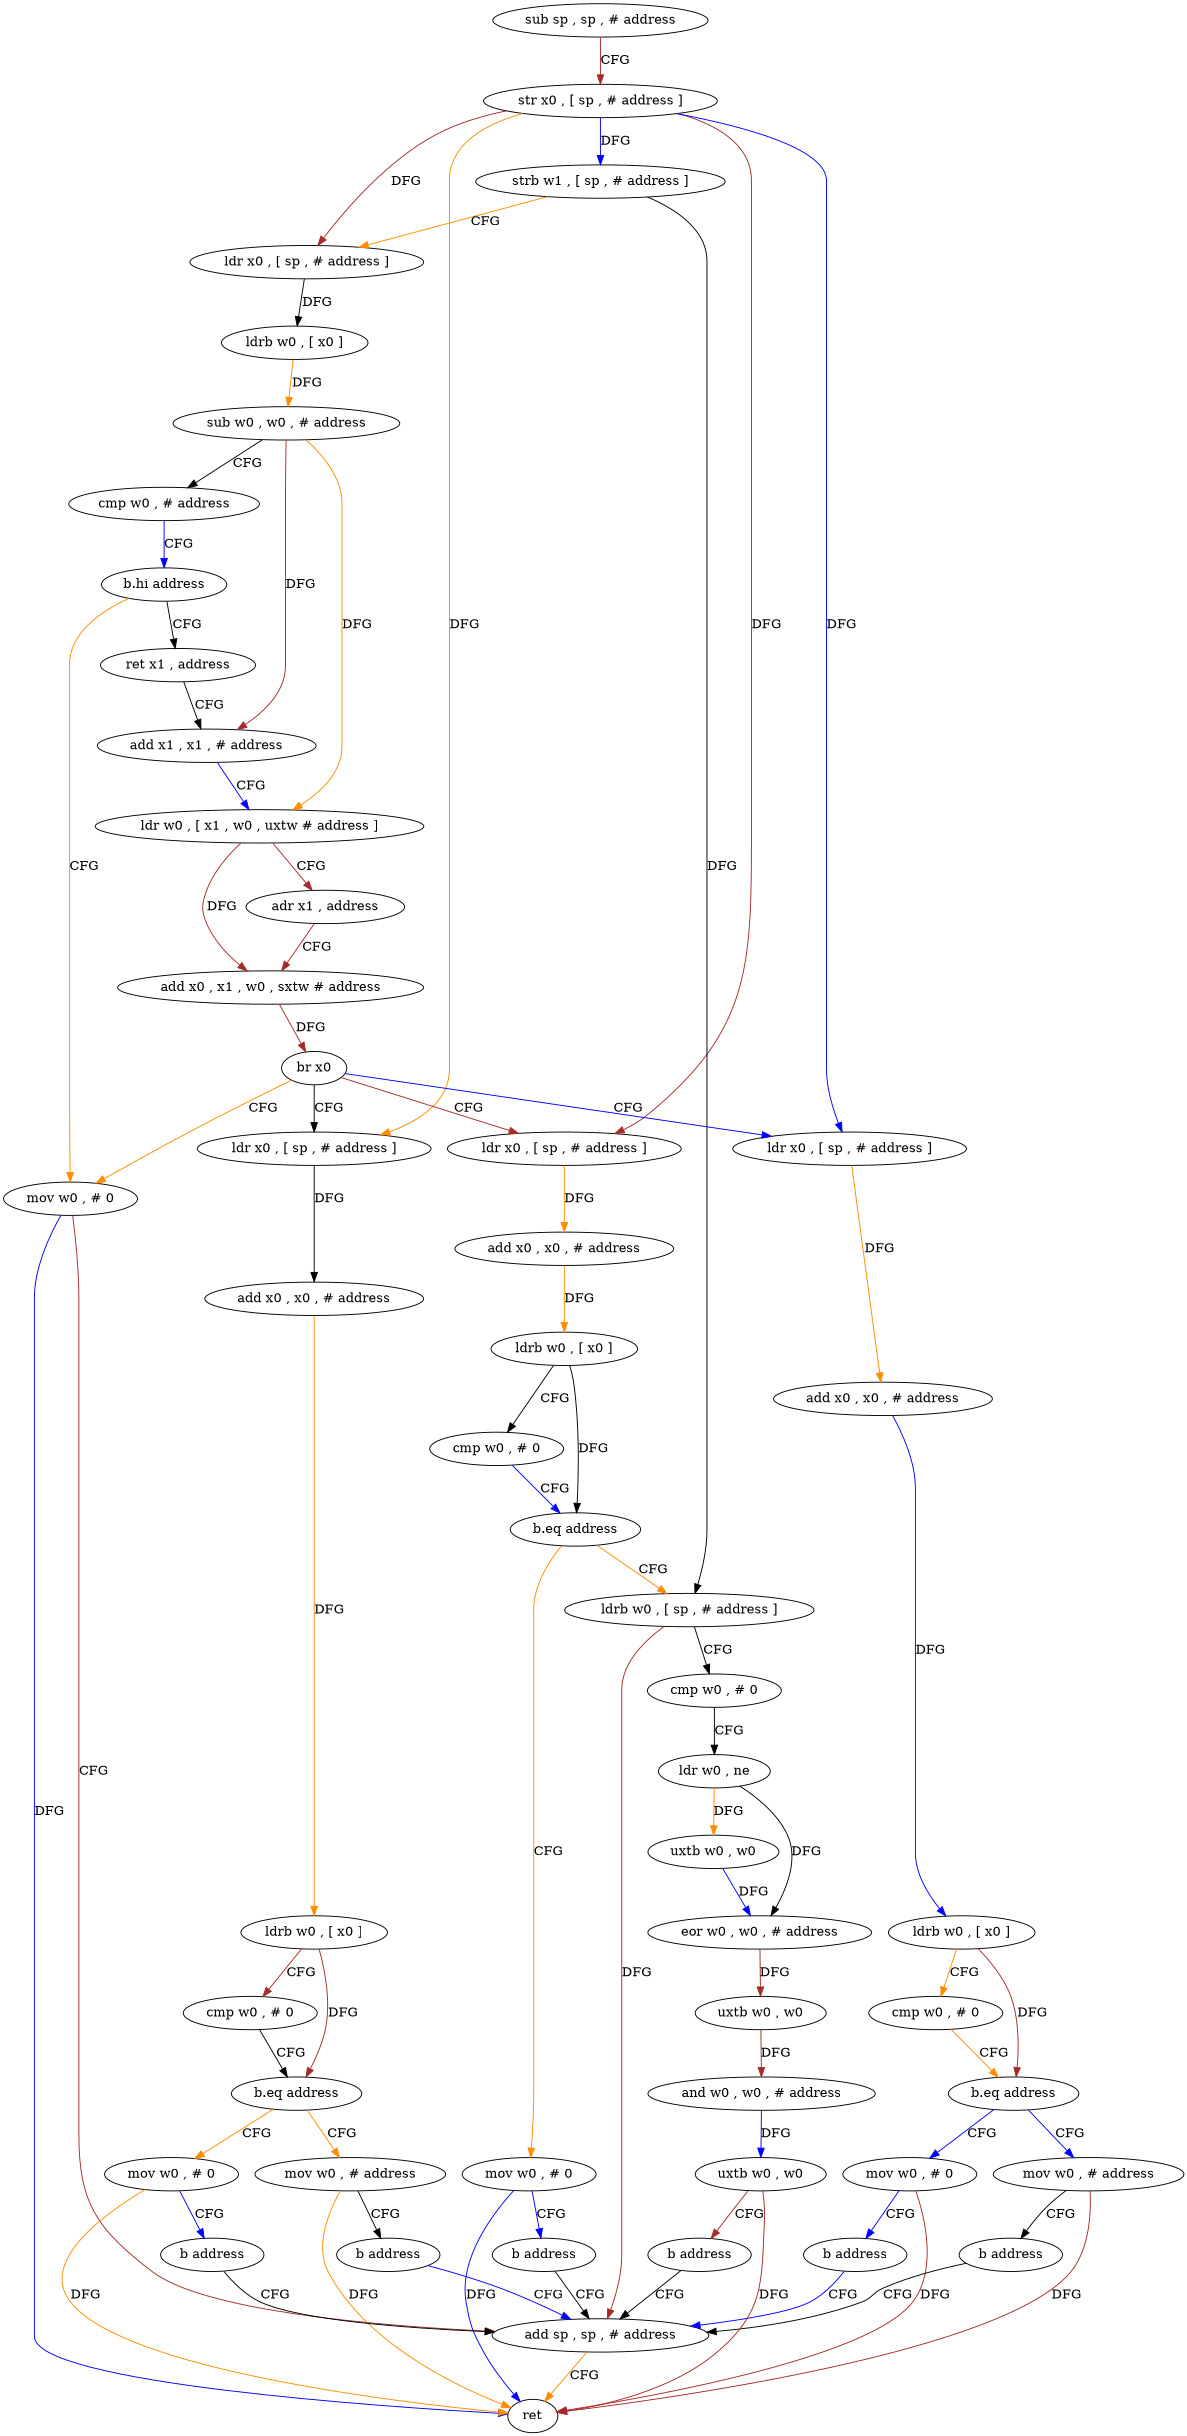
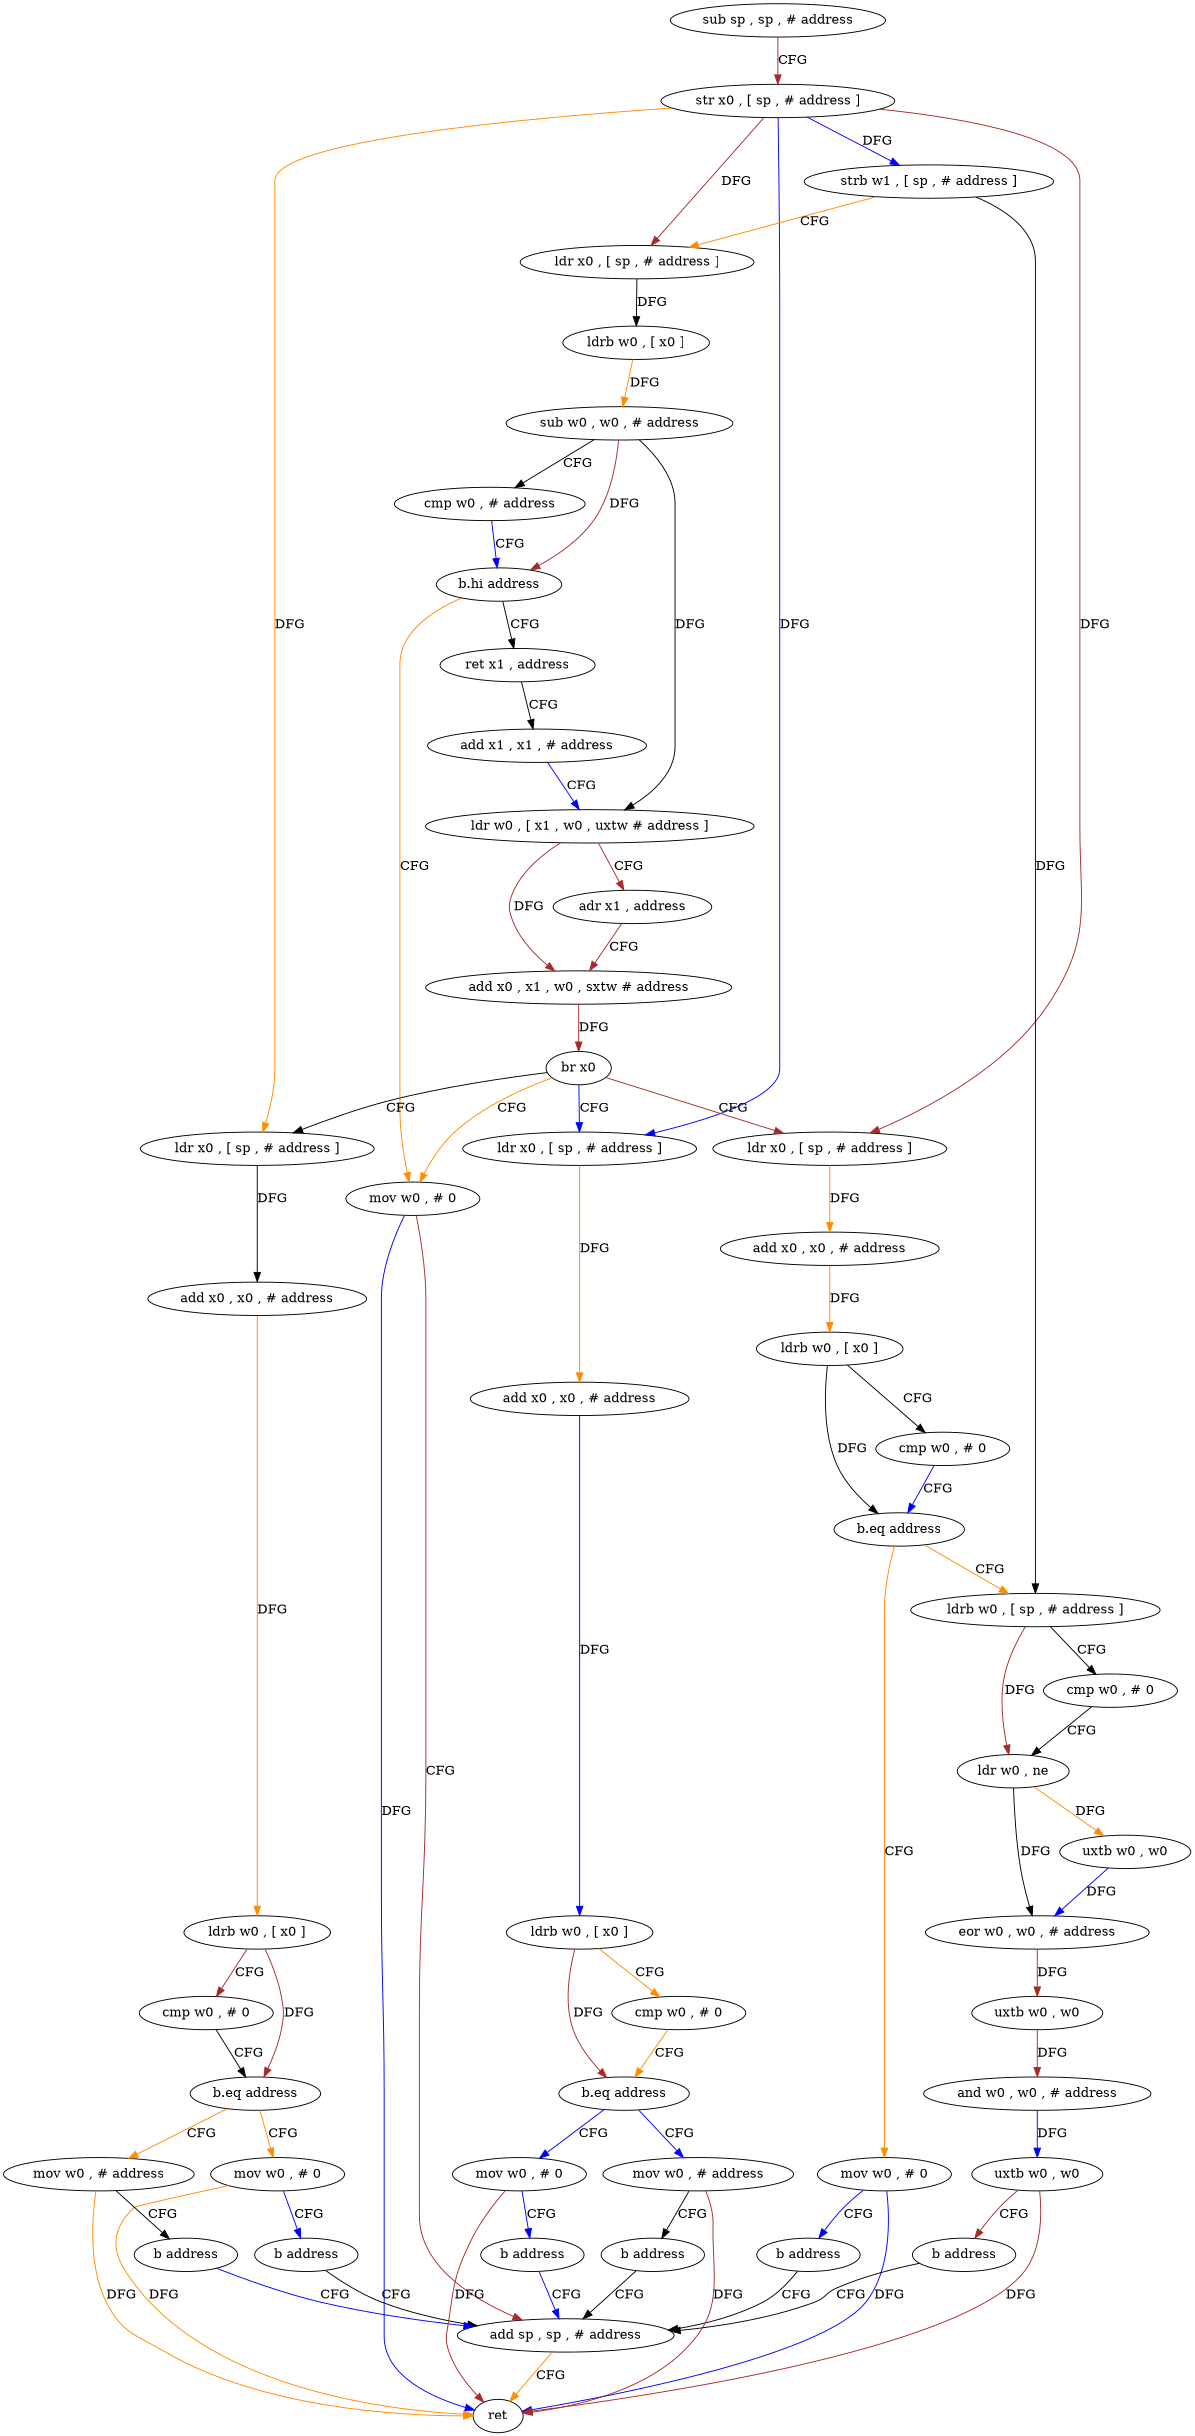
(285, 590) -> (597, 515)
(342, 625) -> (675, 625)
(622, 1961) -> (1003, 1684)
